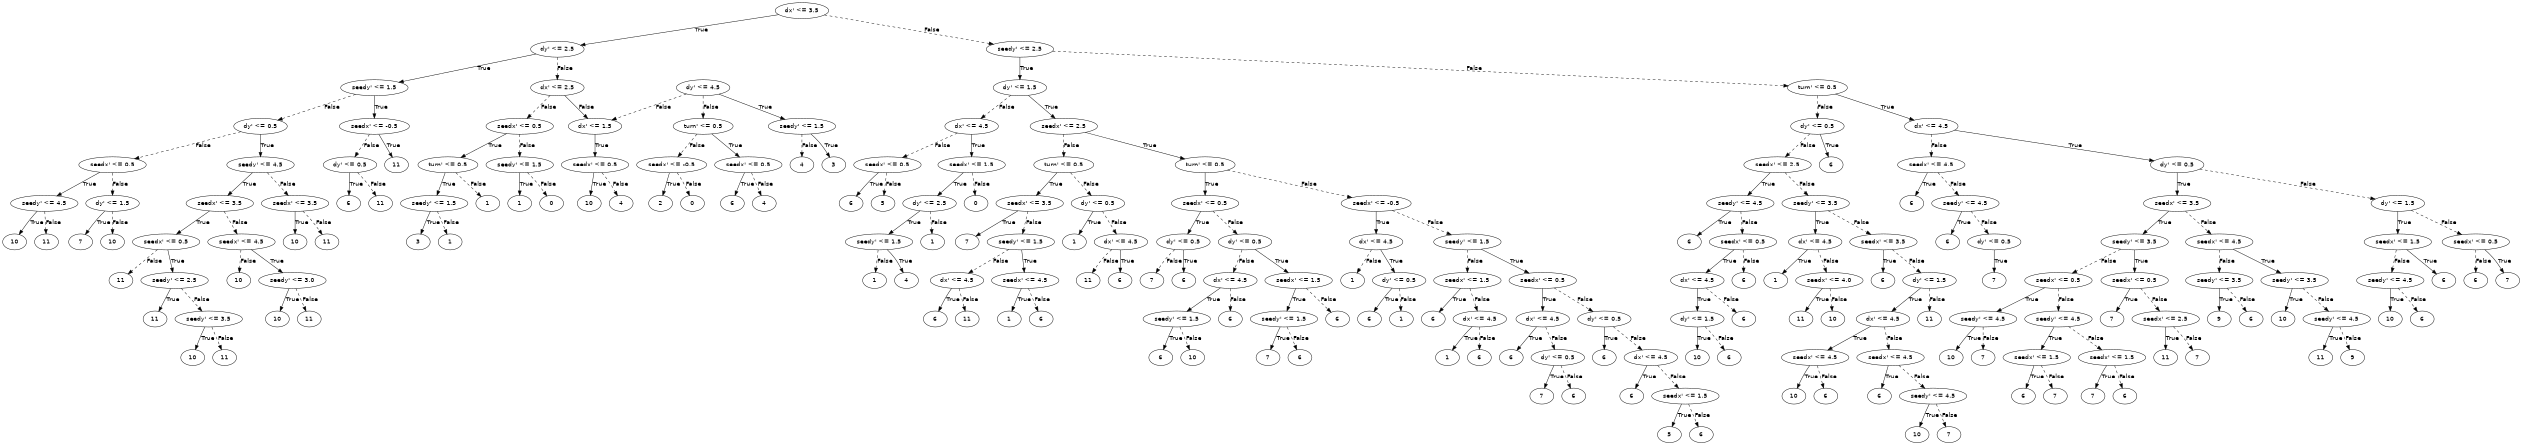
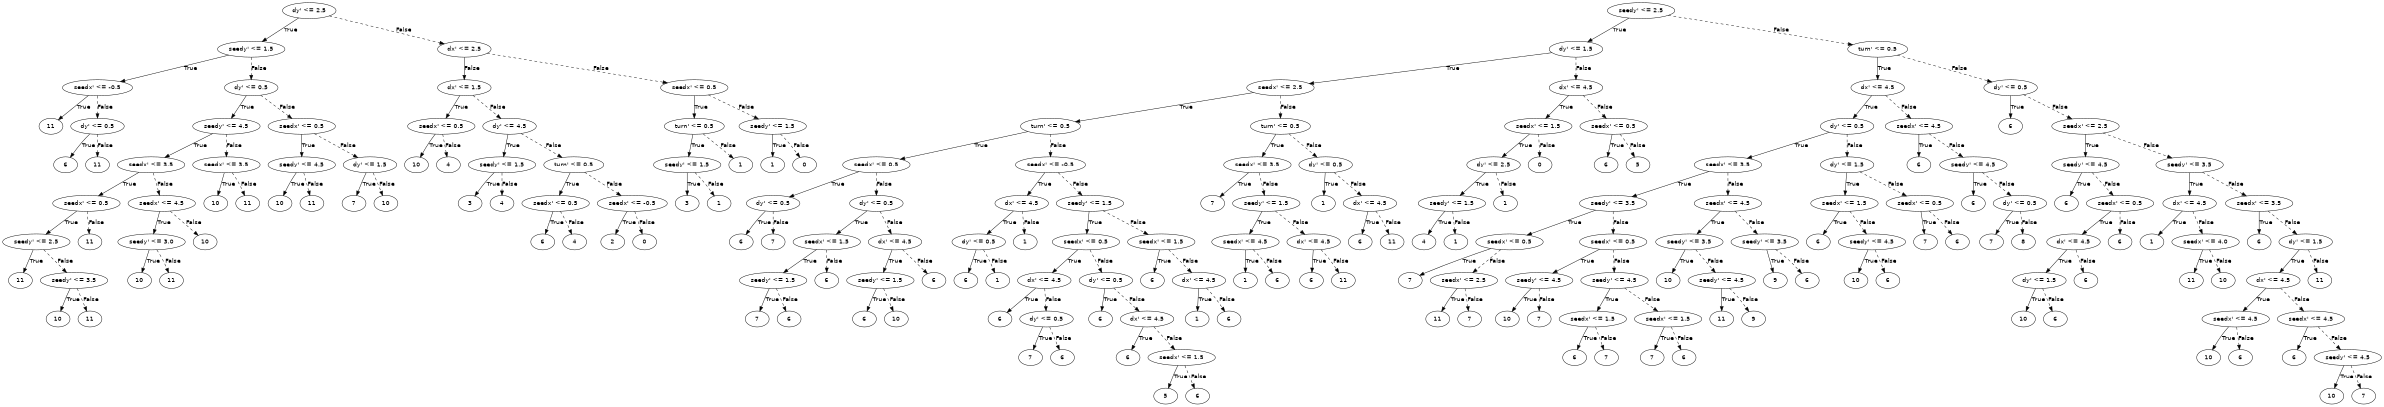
(802, 11) -> none
(651, 106) -> (485, 106)
none -> (2023, 242)
